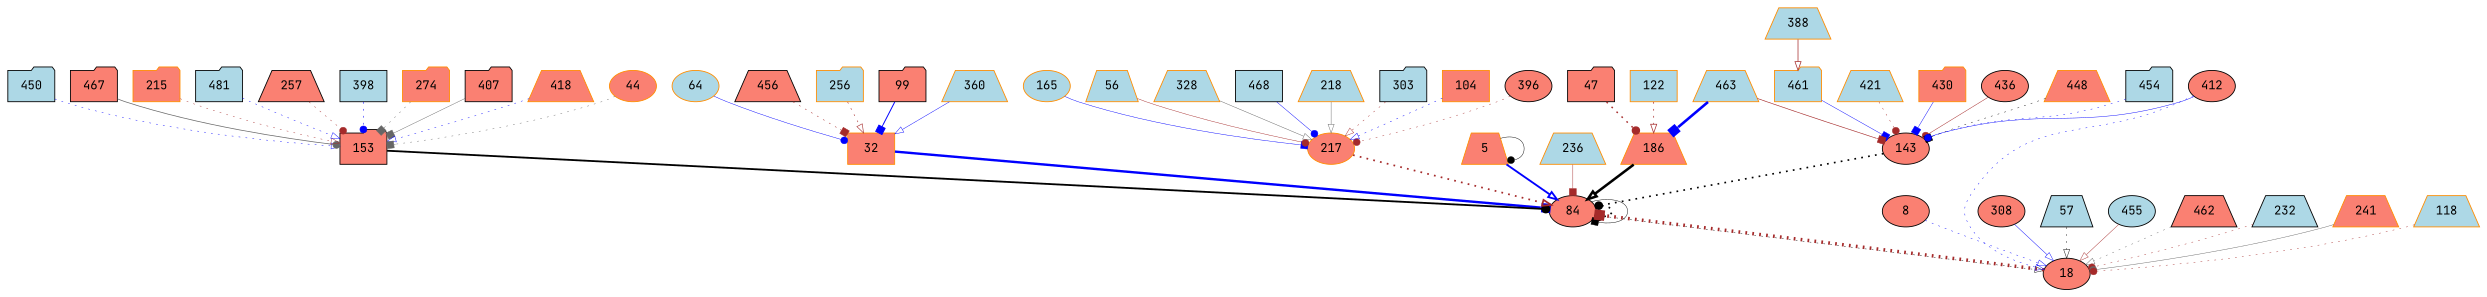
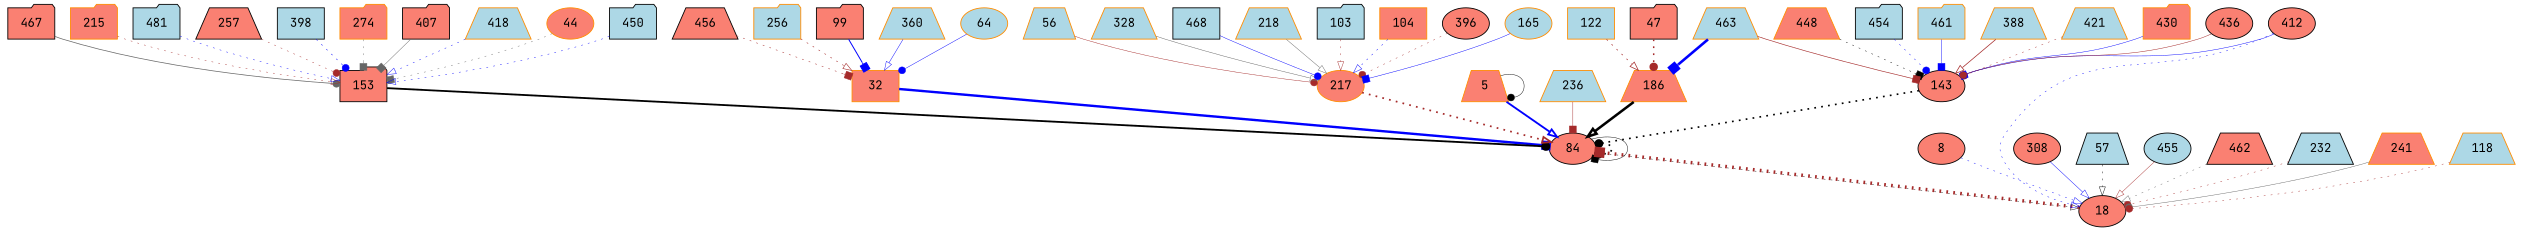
(1798, 51) -> (1979, 53)
(561, 86) -> (498, 23)
(1403, 86) -> (1341, 23)
